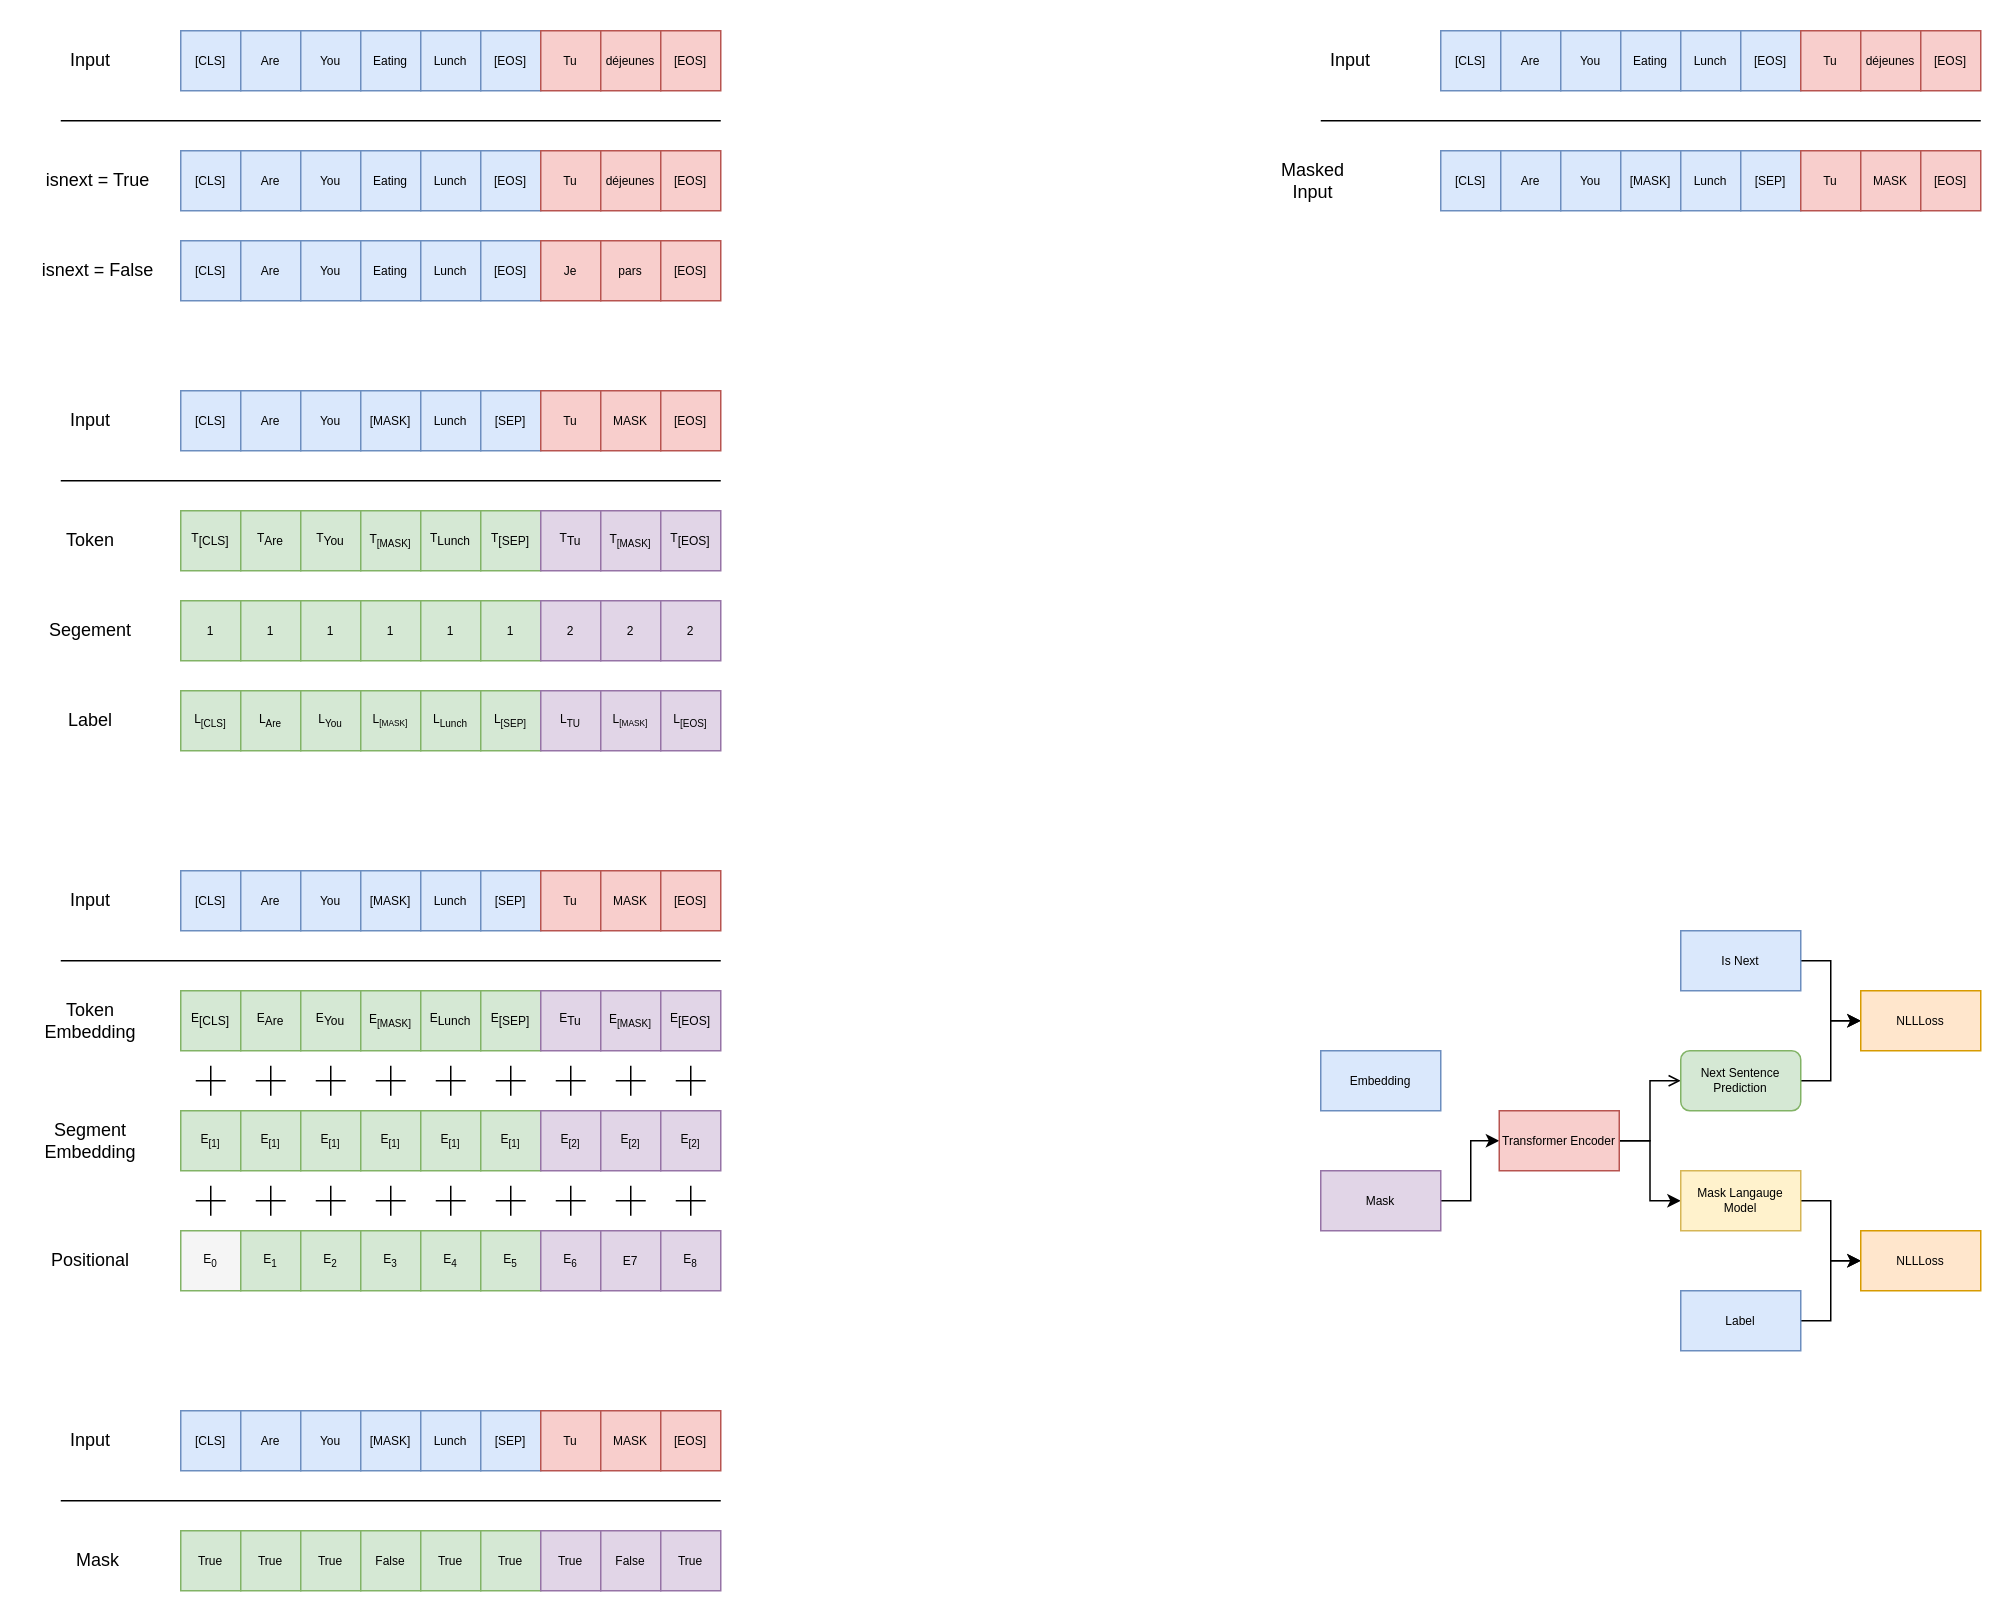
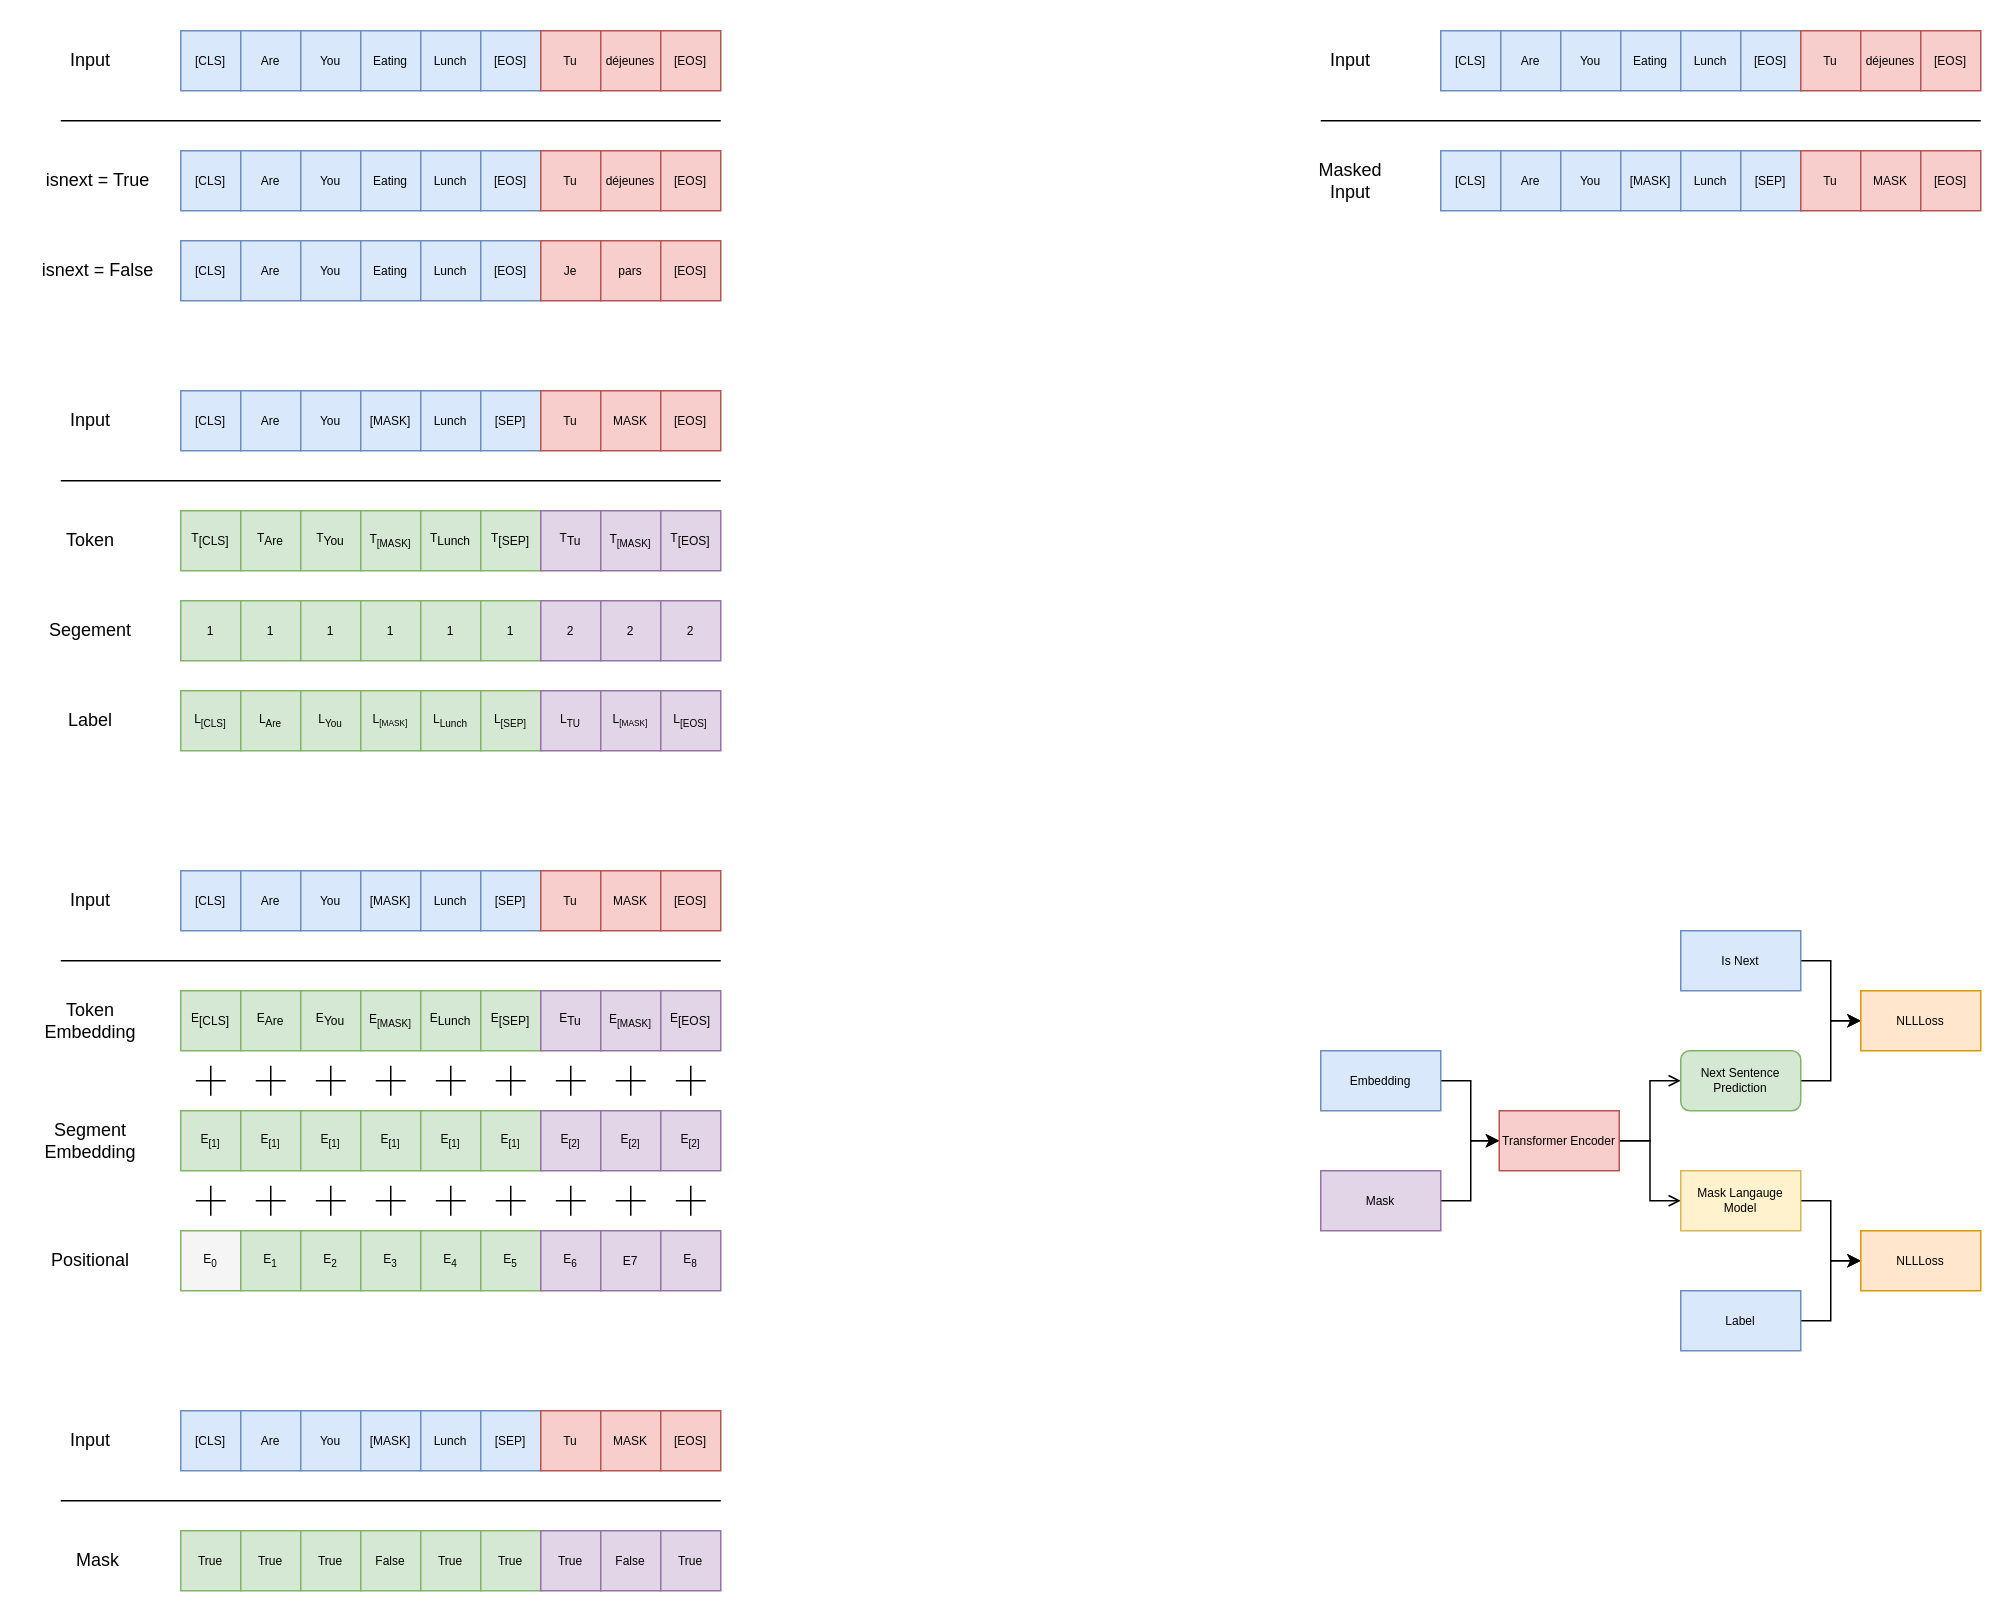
(1313, 181) -> (1351, 181)
none -> (1471, 1094)
(1669, 1201) -> (1671, 1201)
